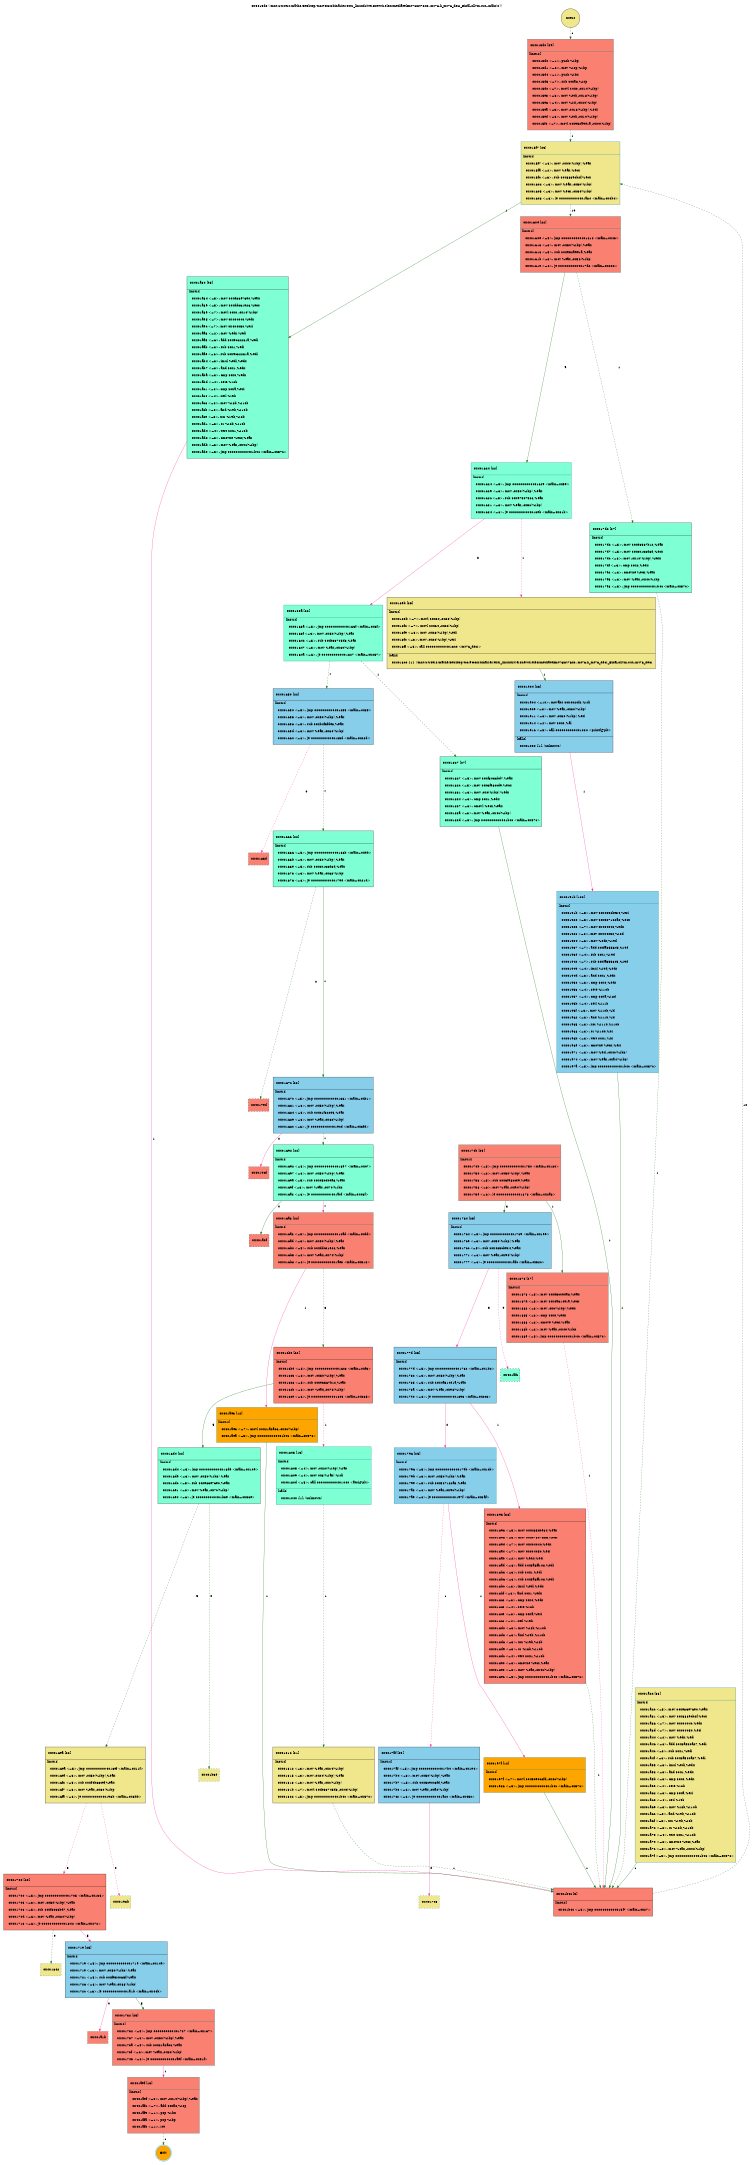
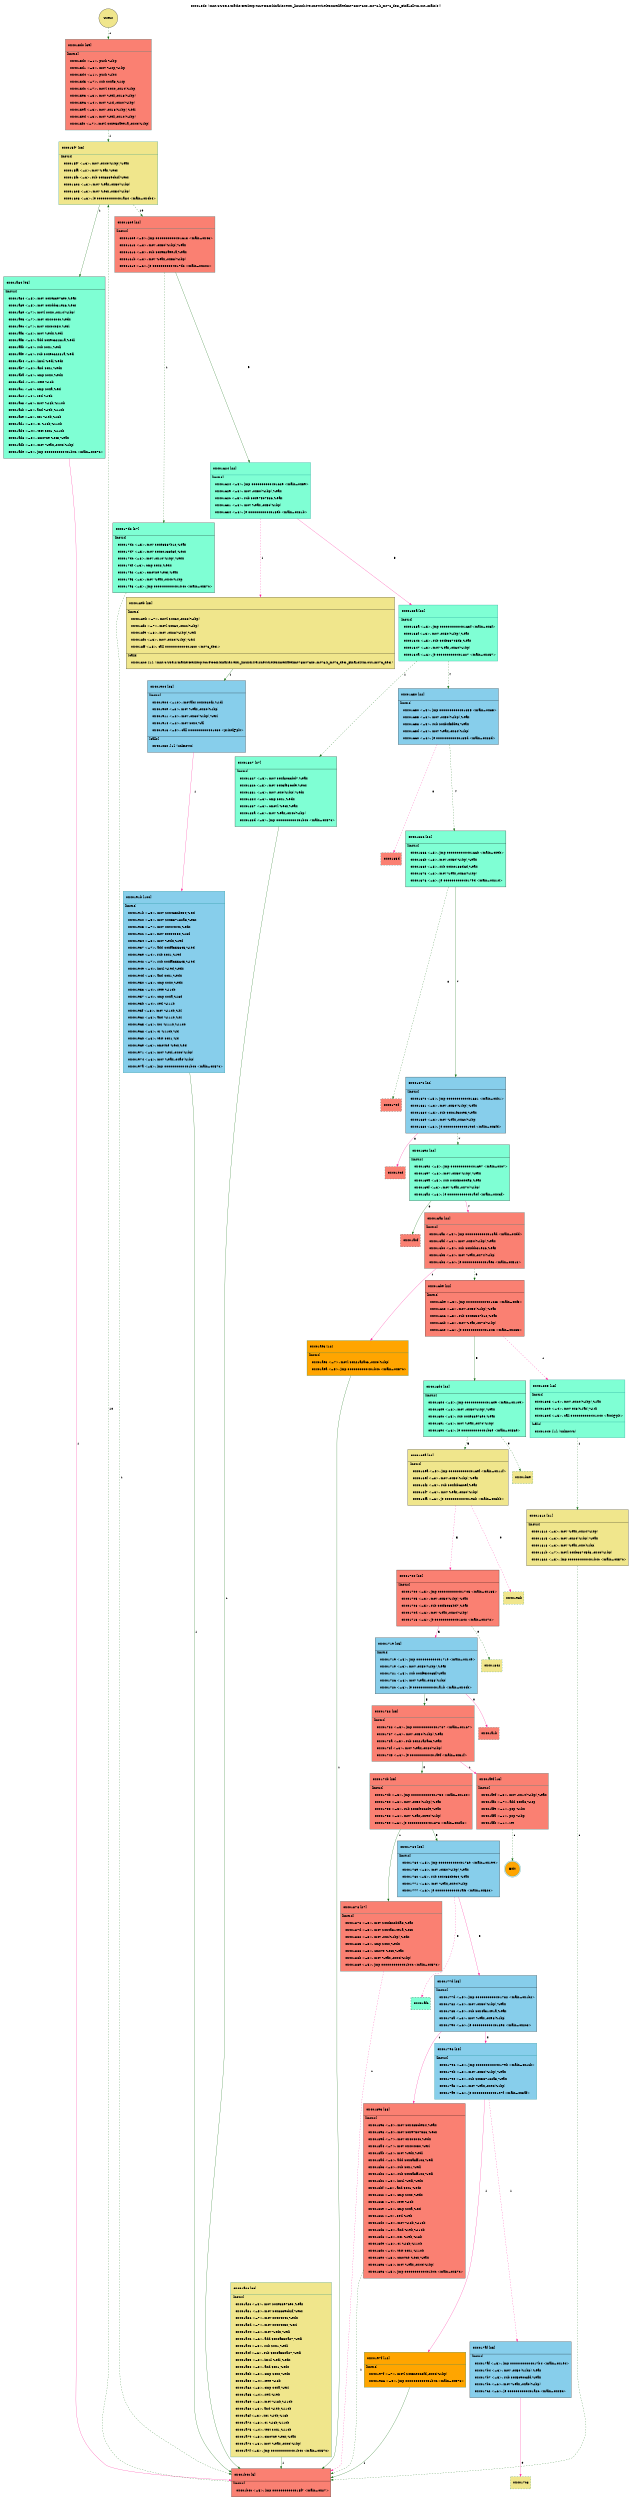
none -> (422, 1766)
